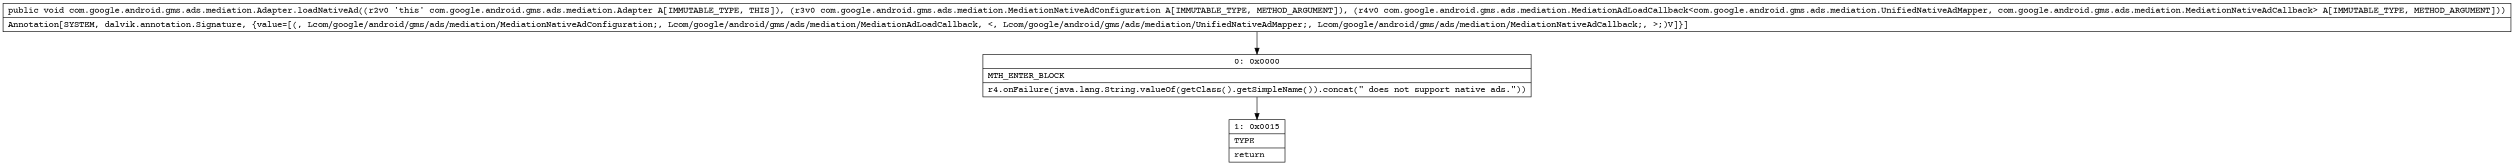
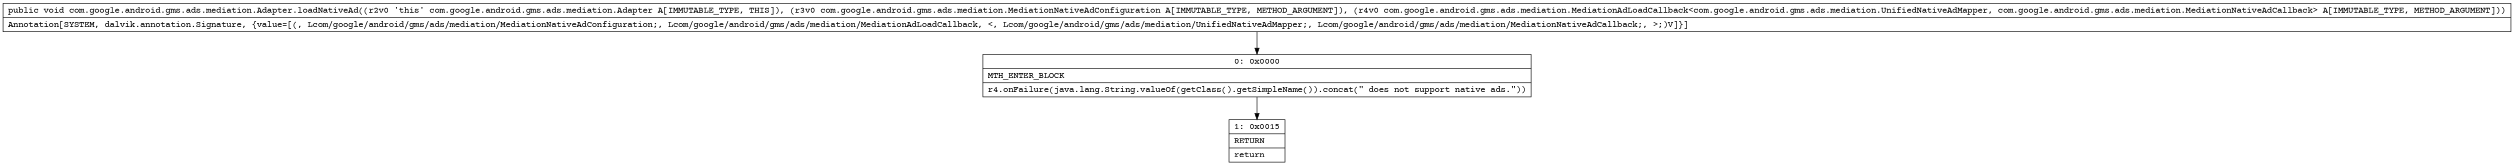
(1244, 141) -> (1249, 141)
